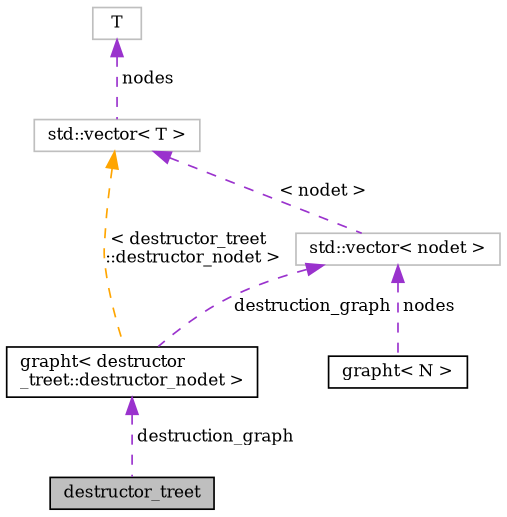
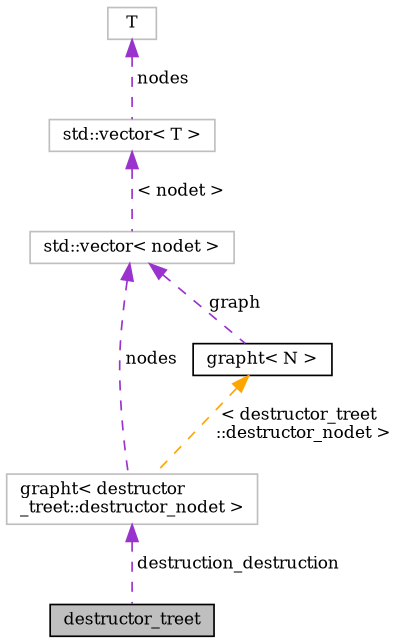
(104, 258) -> (196, 431)
(310, 307) -> (149, 360)
(426, 307) -> (232, 304)
(132, 372) -> (132, 499)
(213, 437) -> (236, 564)
